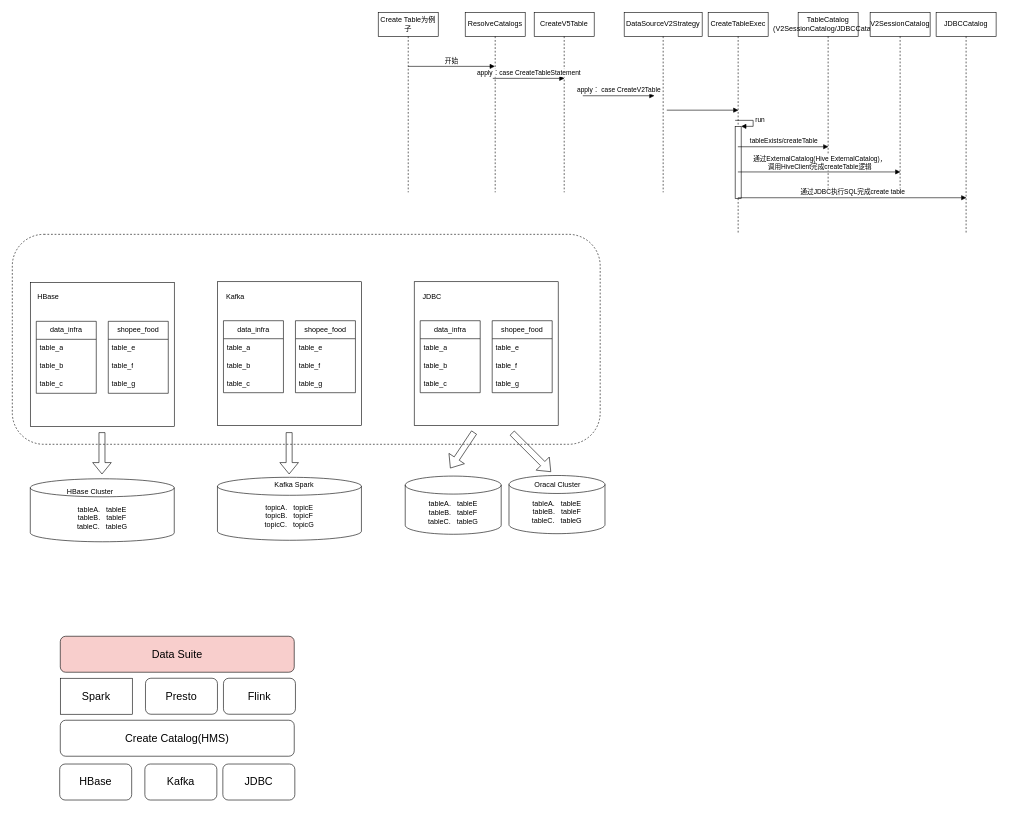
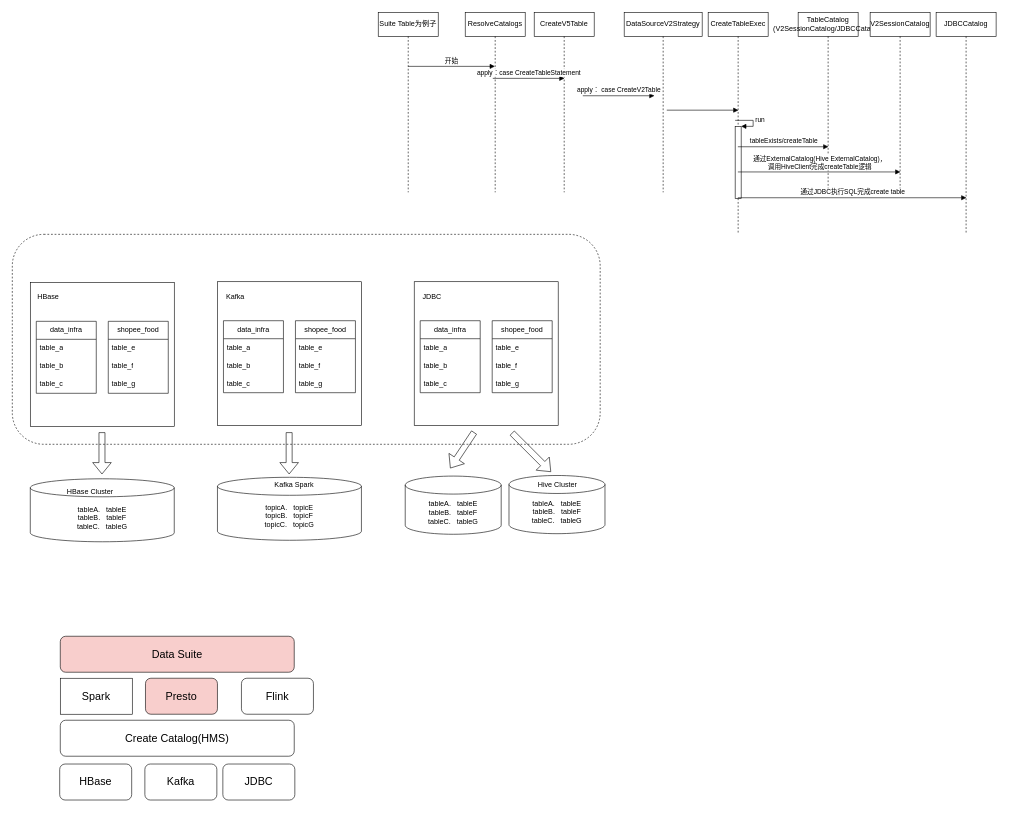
(408, 24) -> (408, 24)
(558, 485) -> (558, 485)
(182, 696) -> (182, 696)
(260, 696) -> (278, 696)
